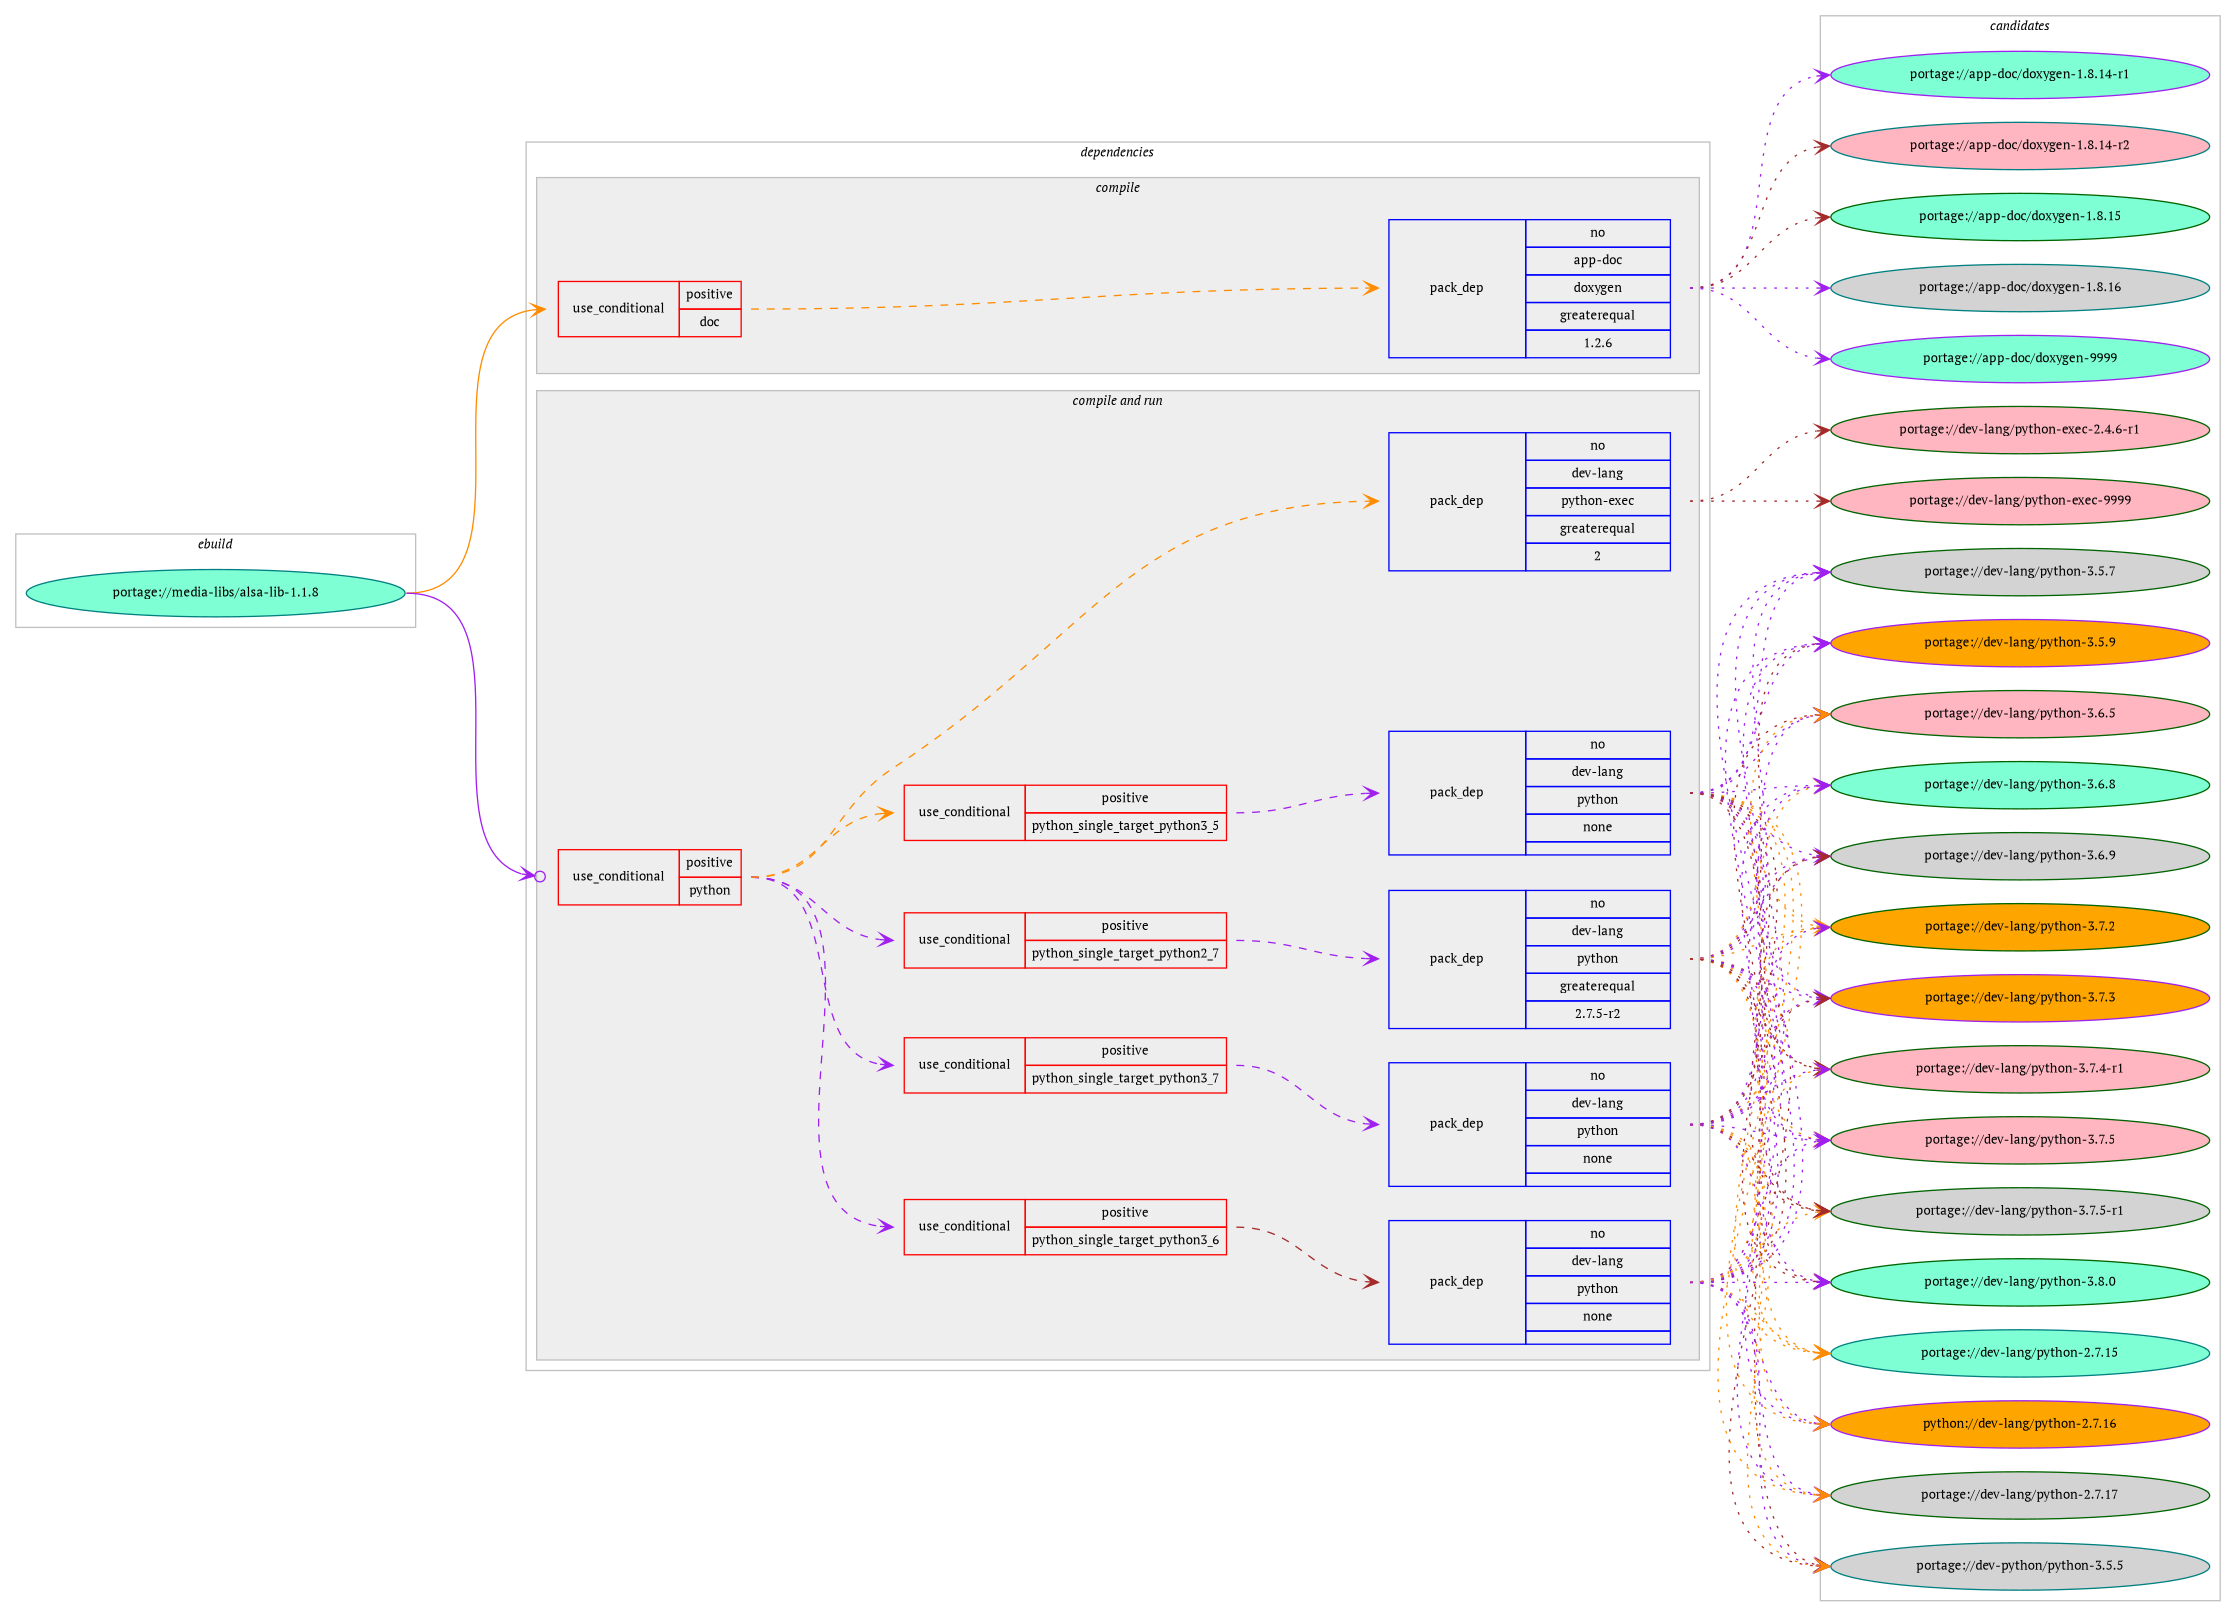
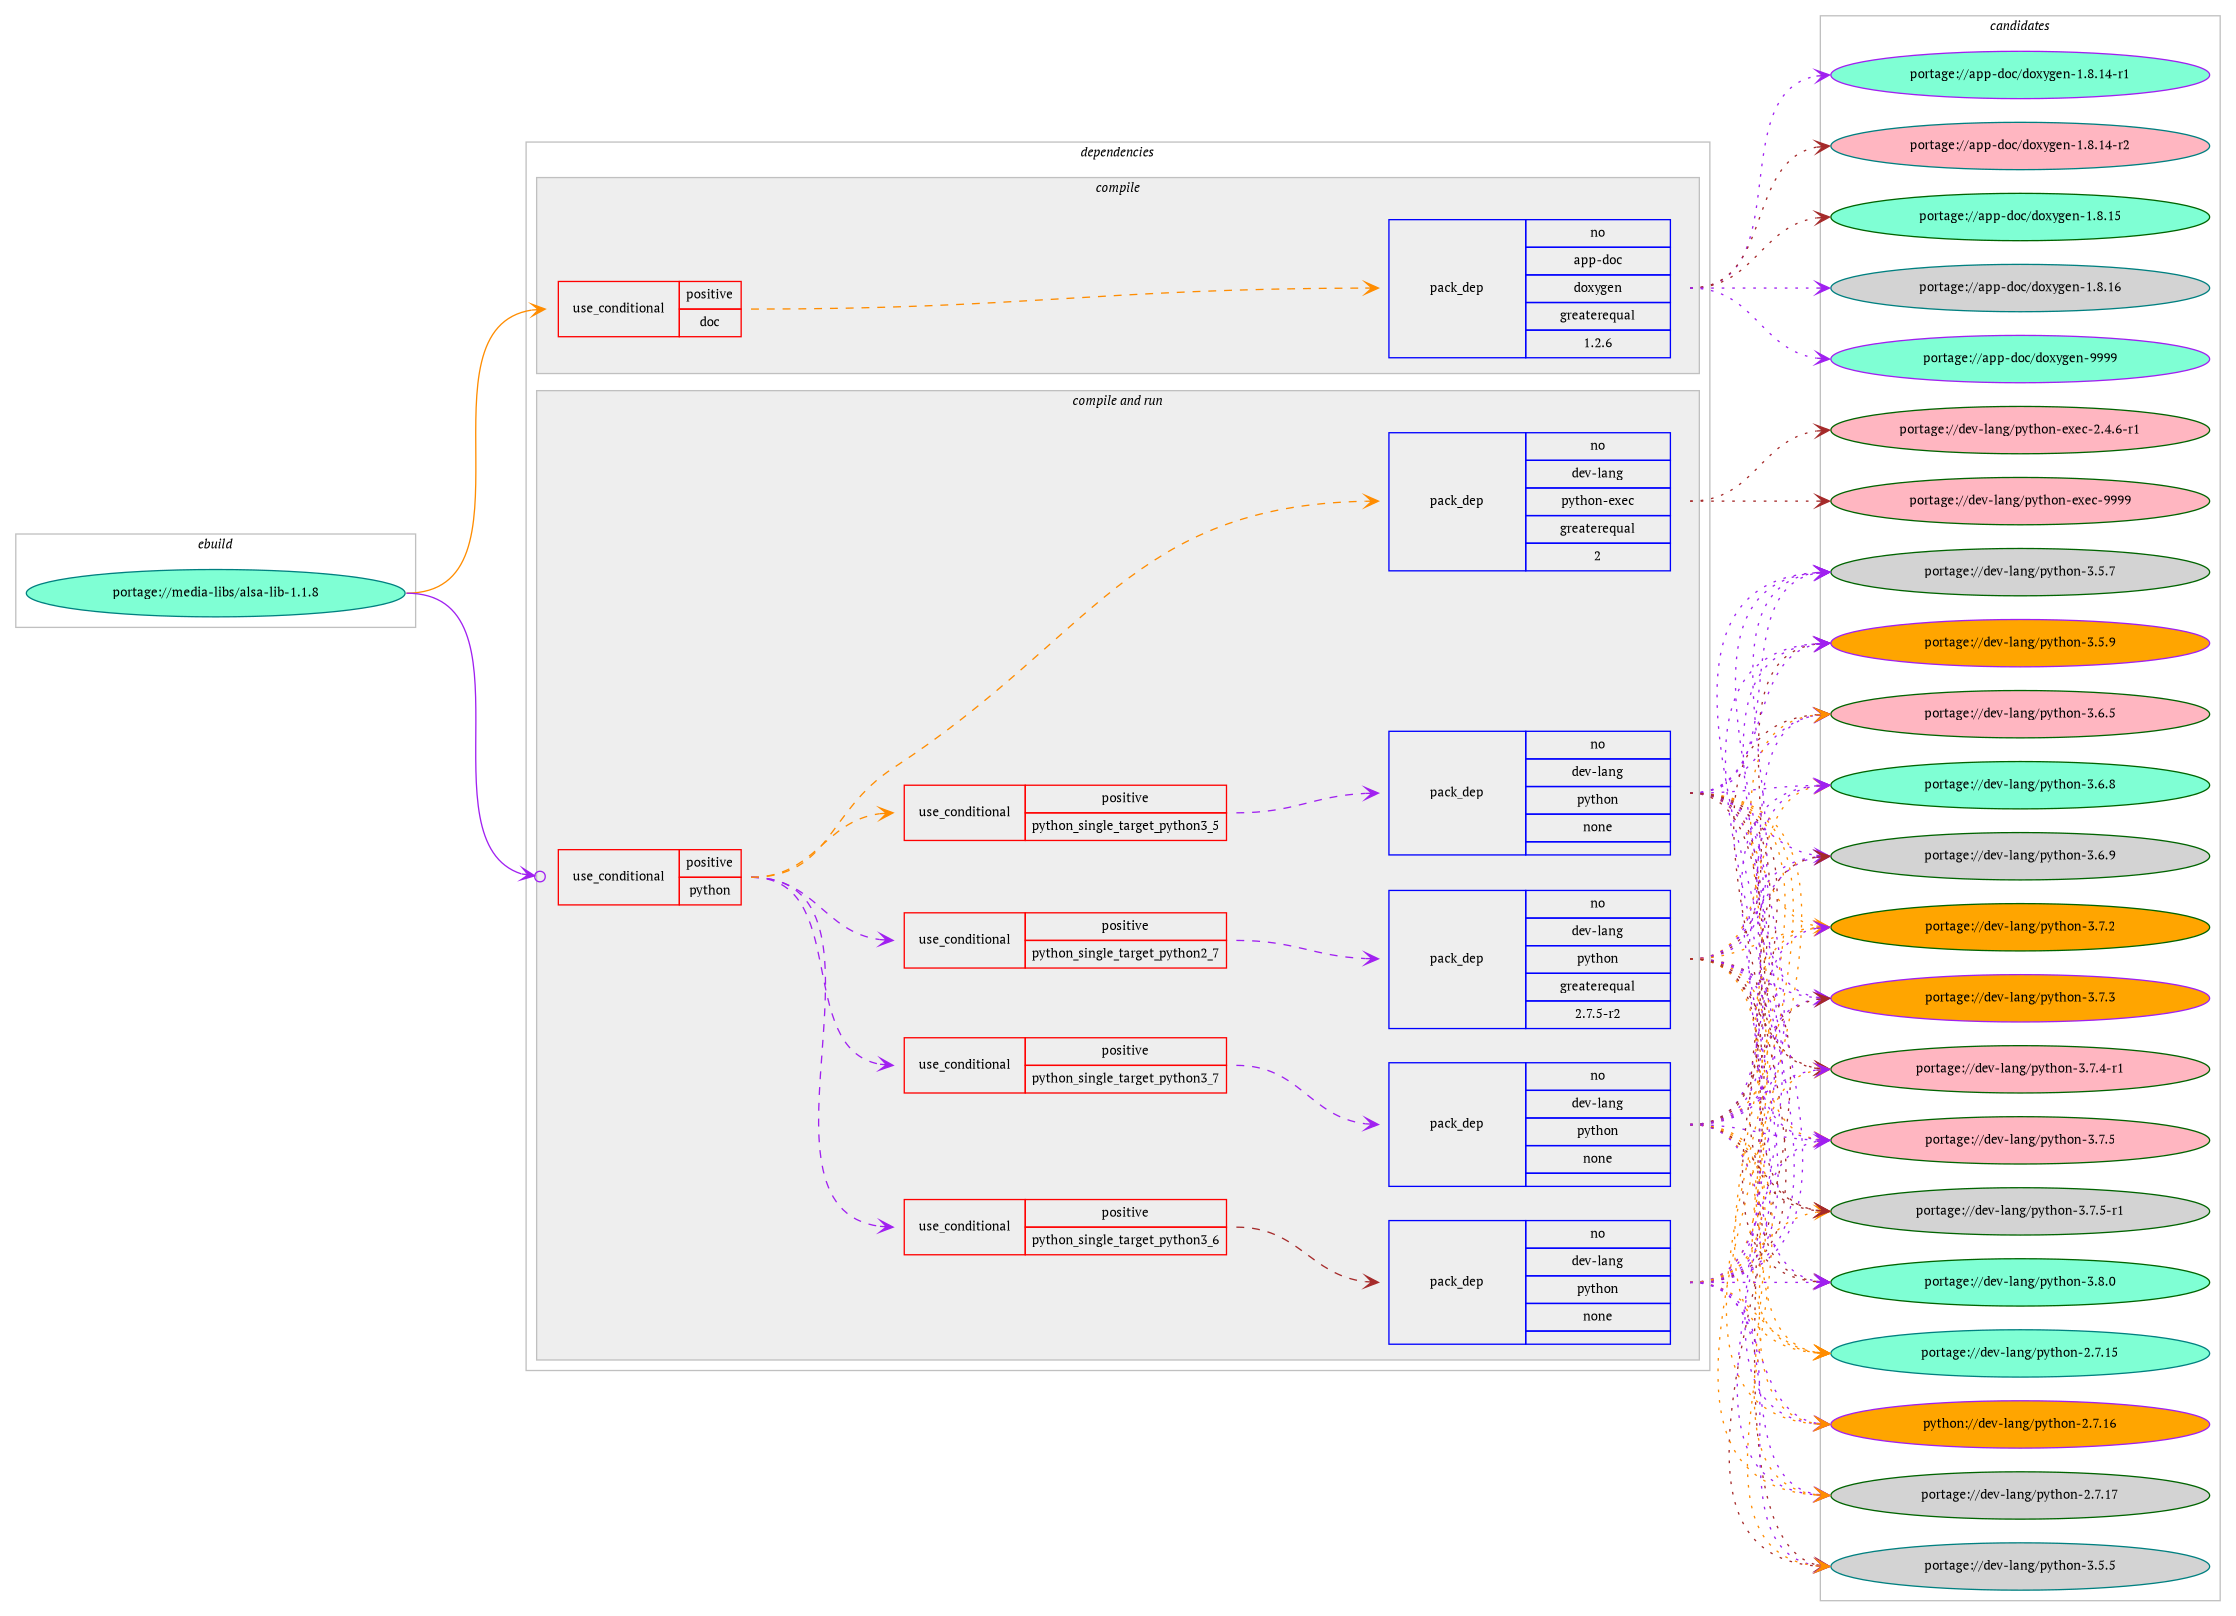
(2020, 1566) -> (2020, 1566)
